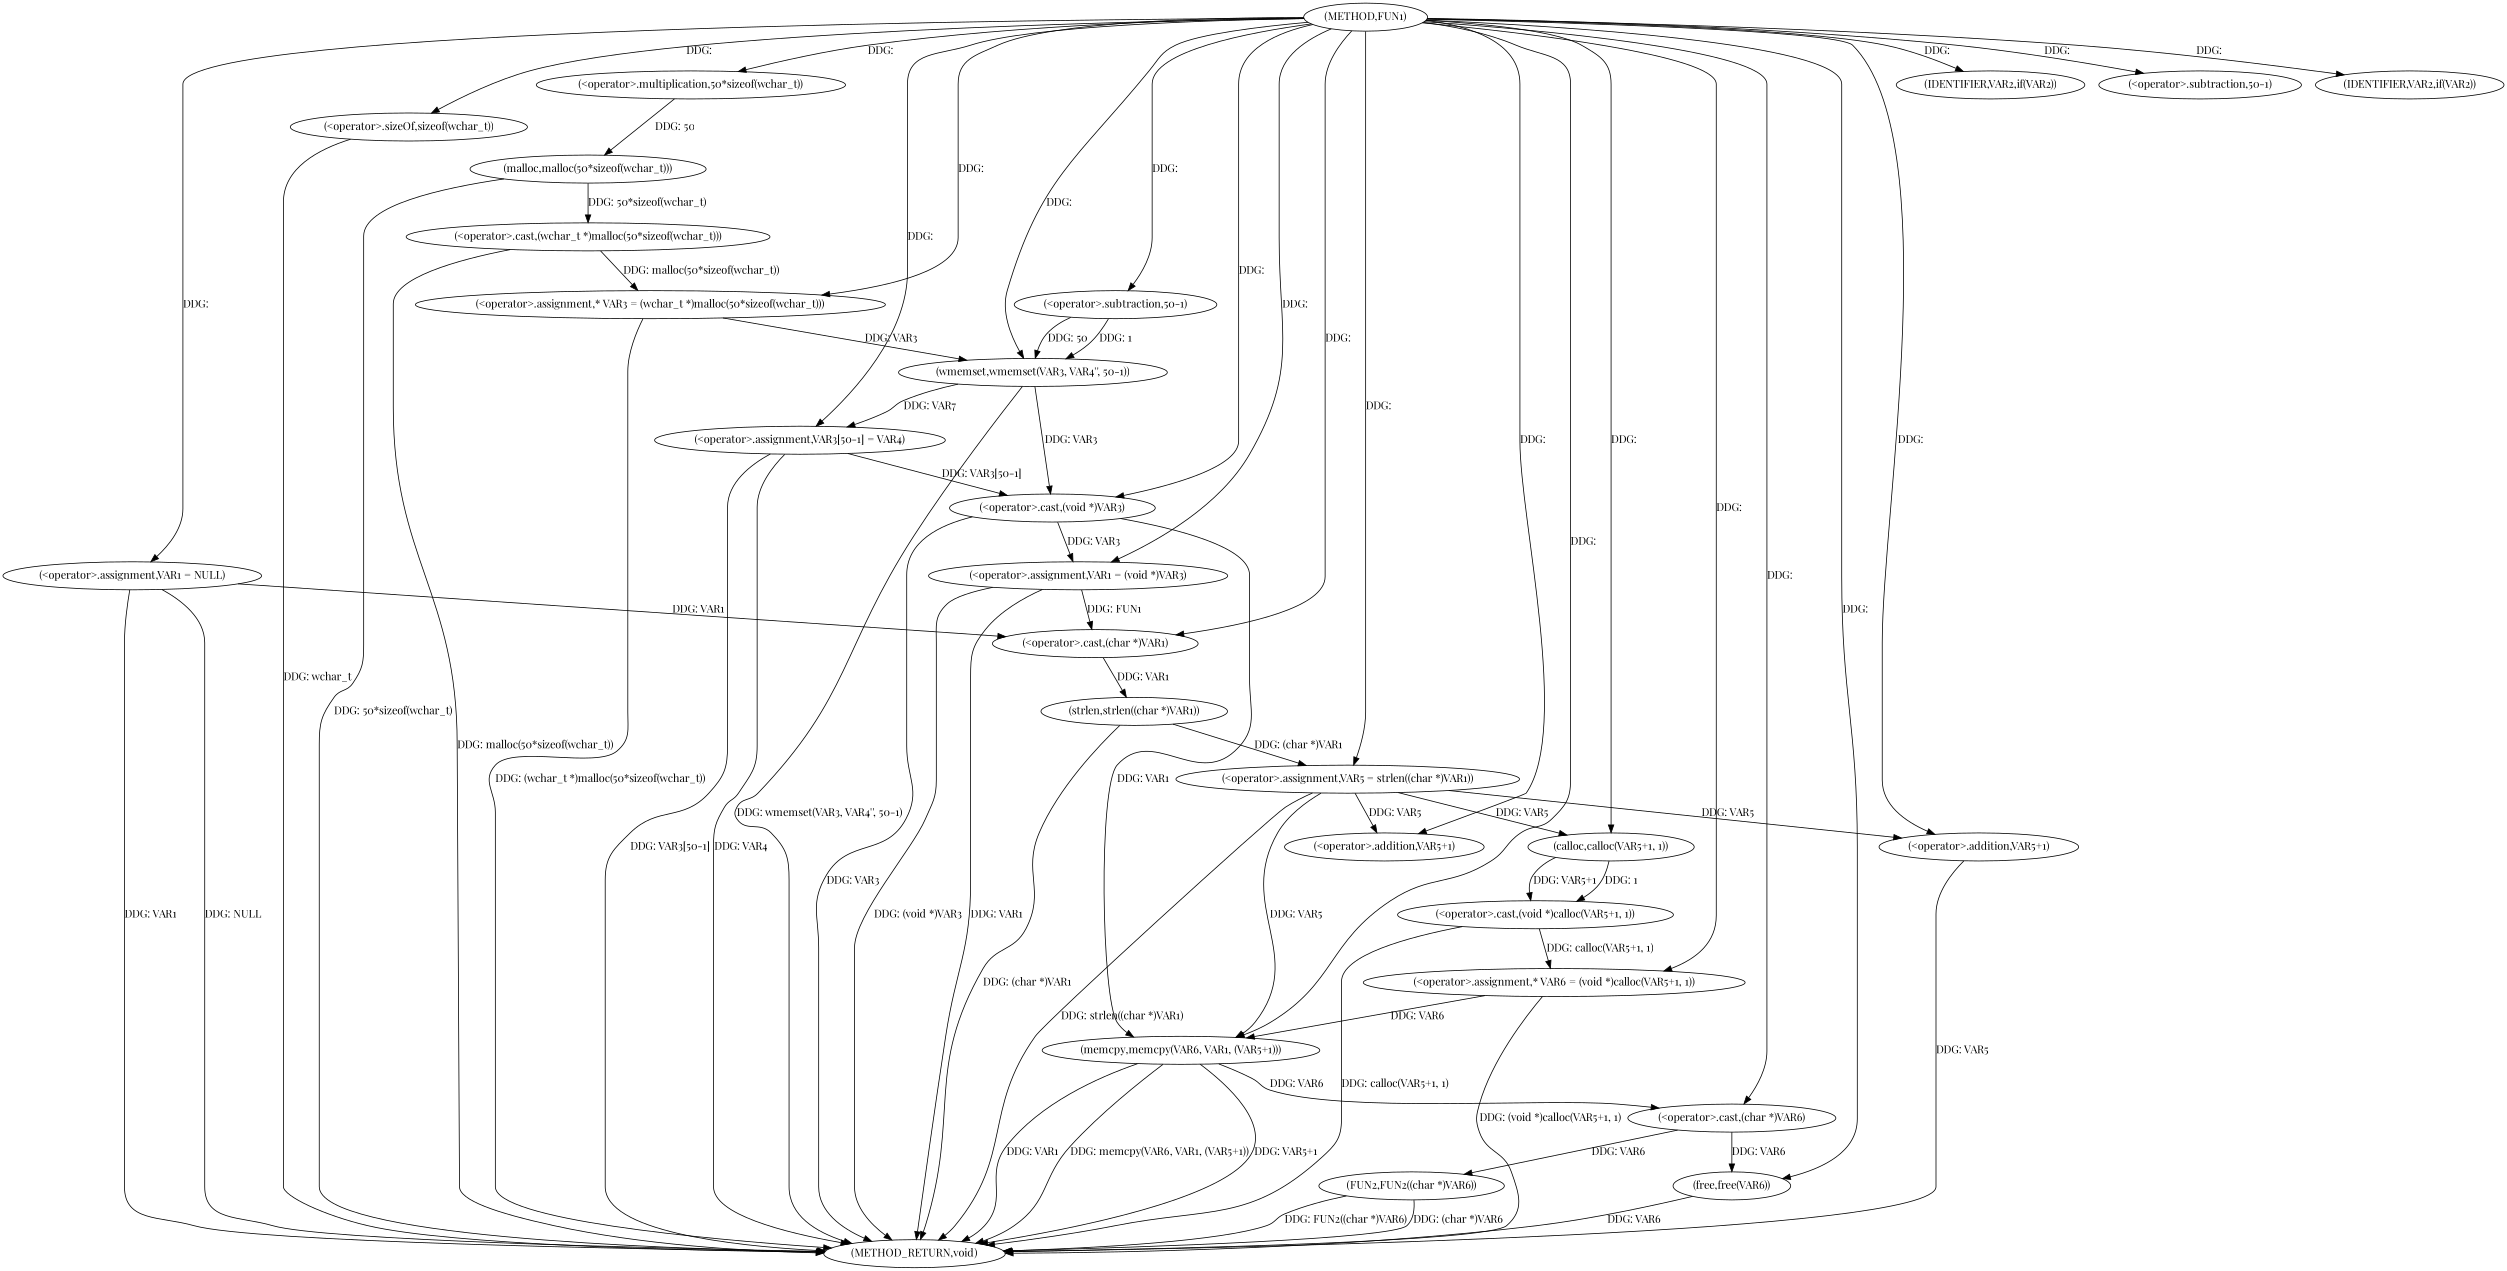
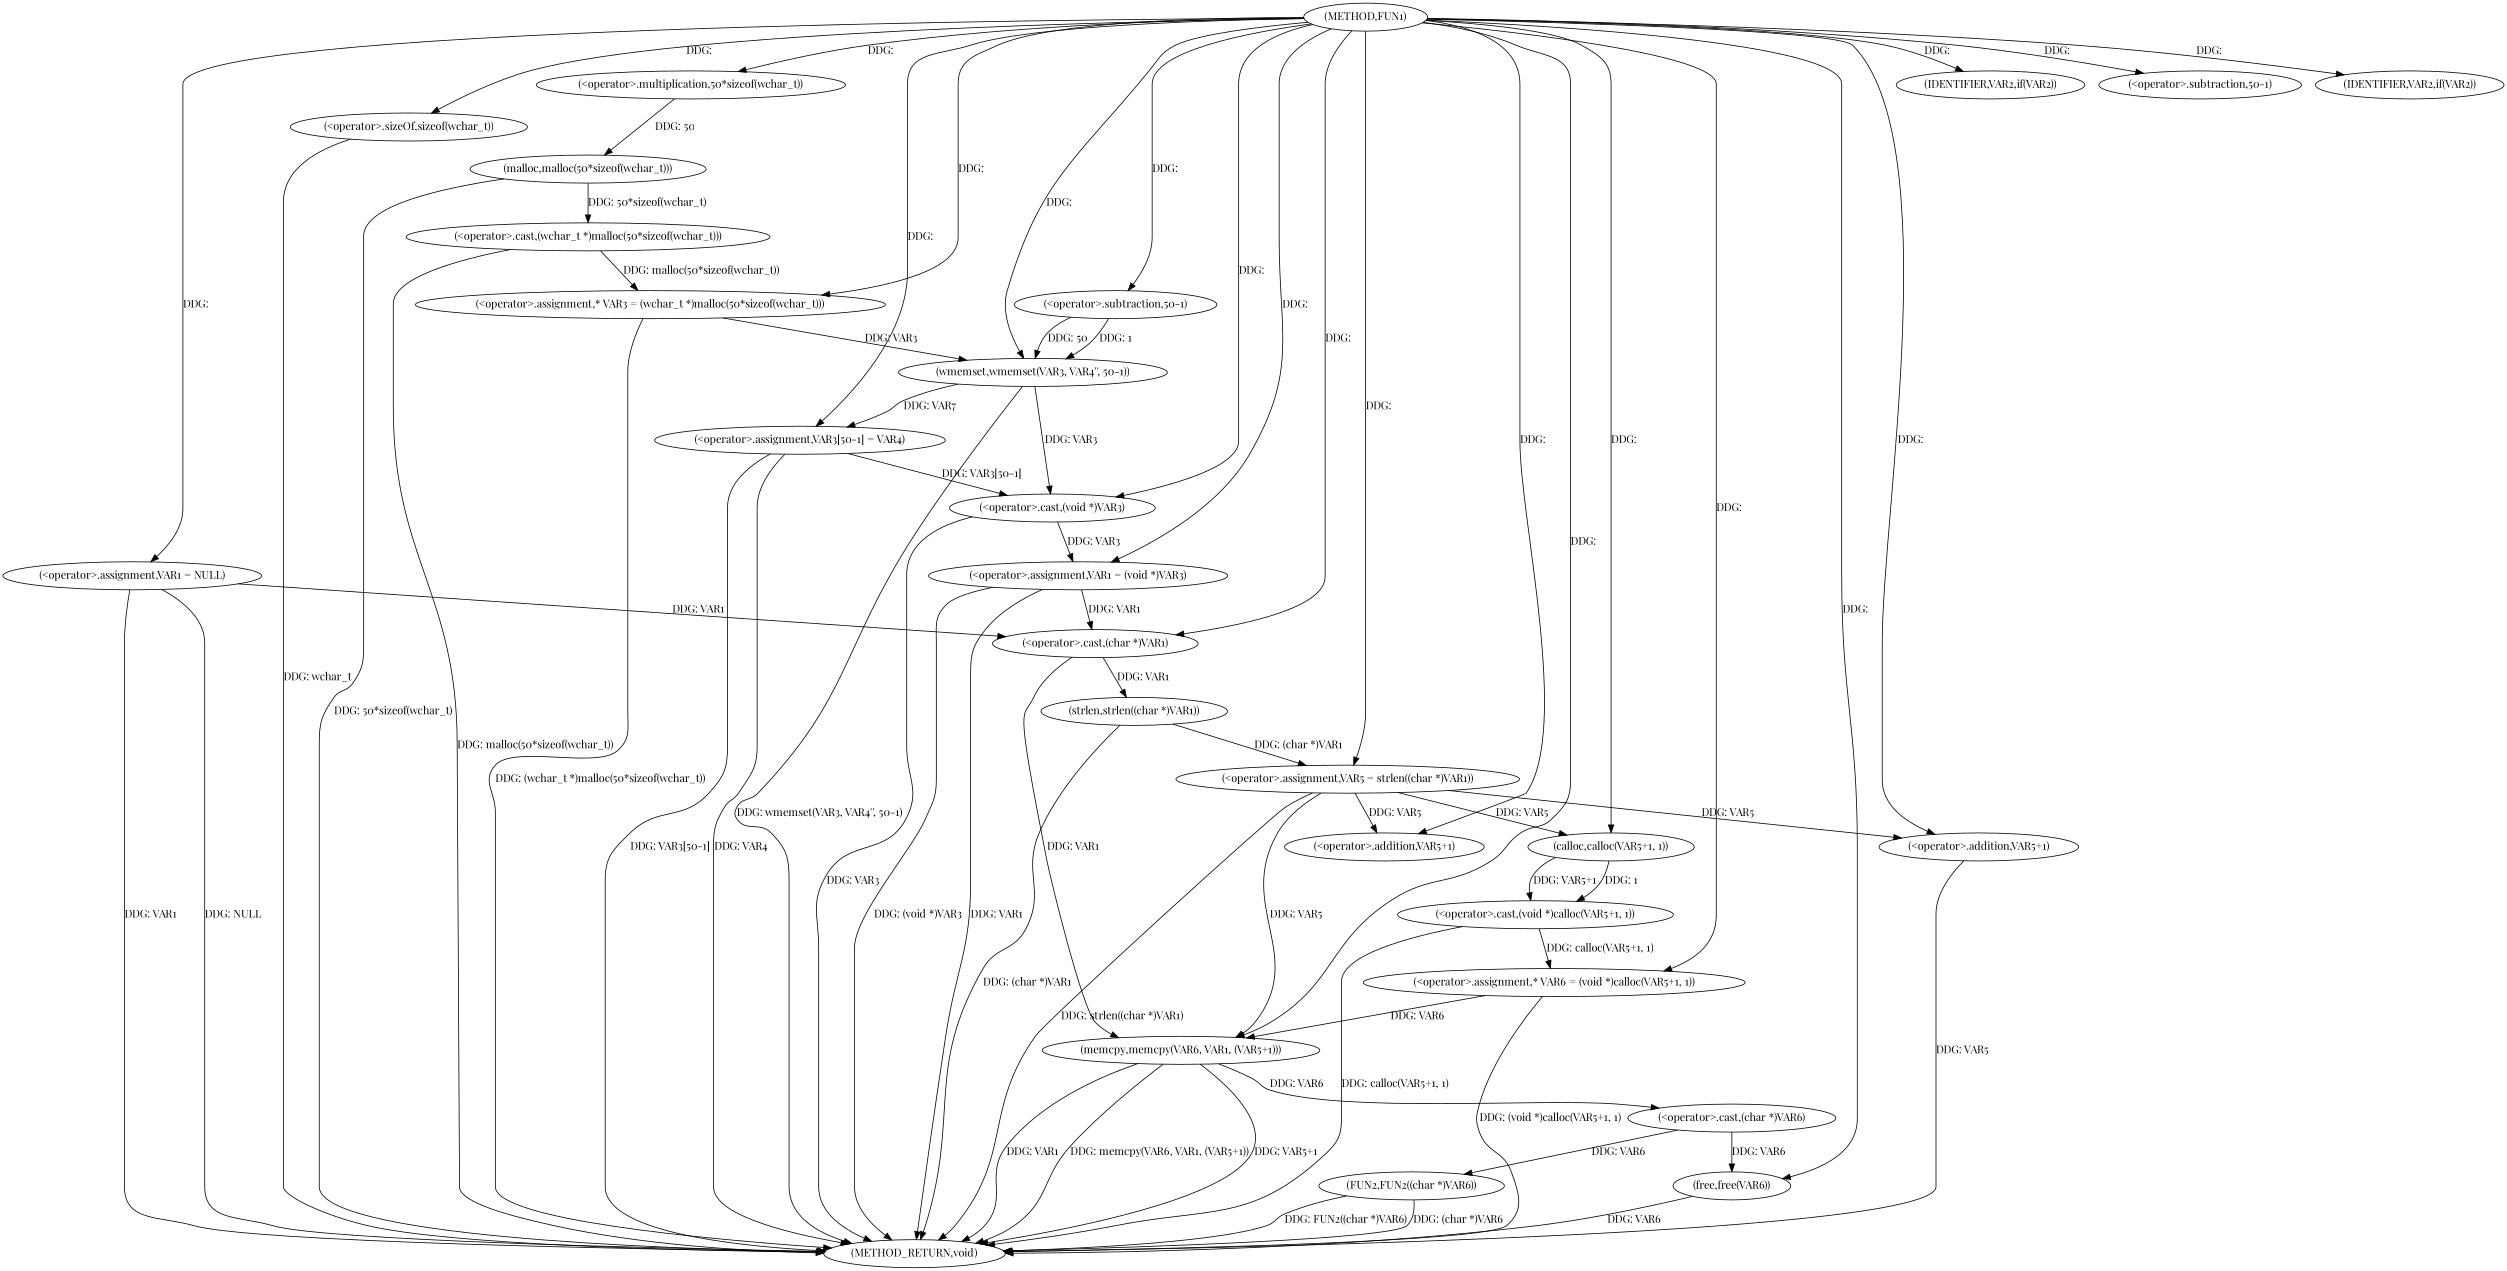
(1767, 416) -> none
(1114, 610) -> (1114, 610)
(1202, 762) -> (1044, 844)
